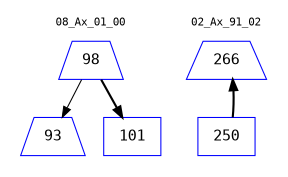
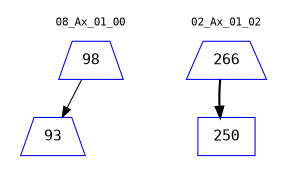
(226, 23) -> (226, 23)
(234, 104) -> (219, 93)
(132, 137) -> none
